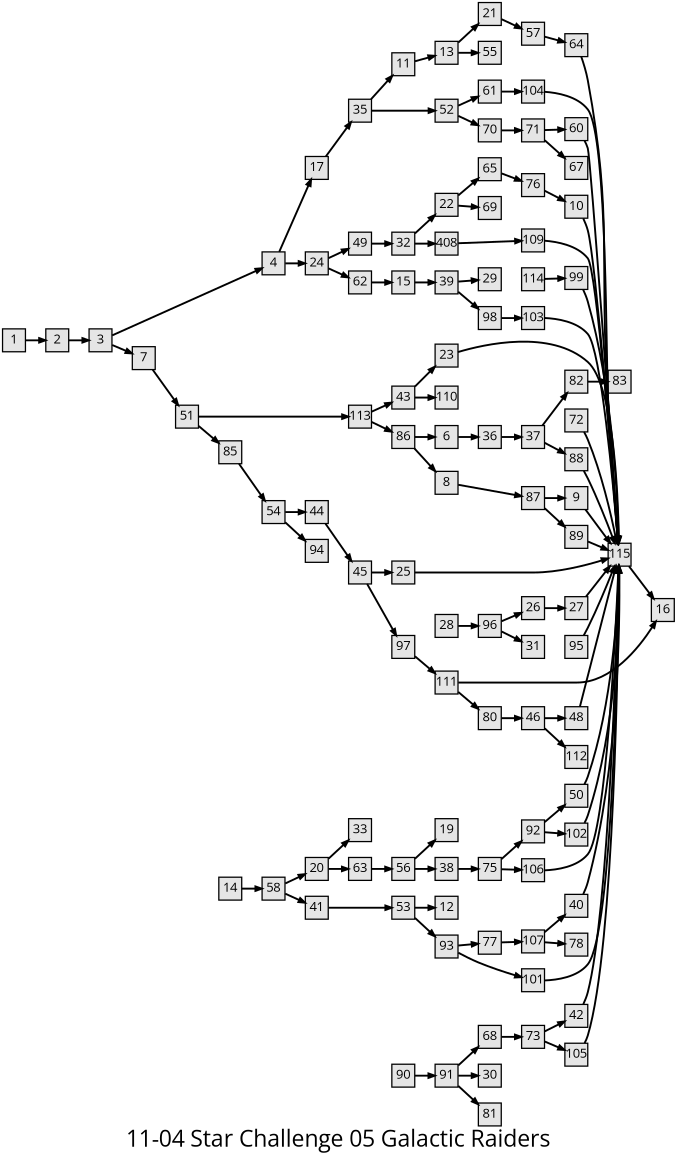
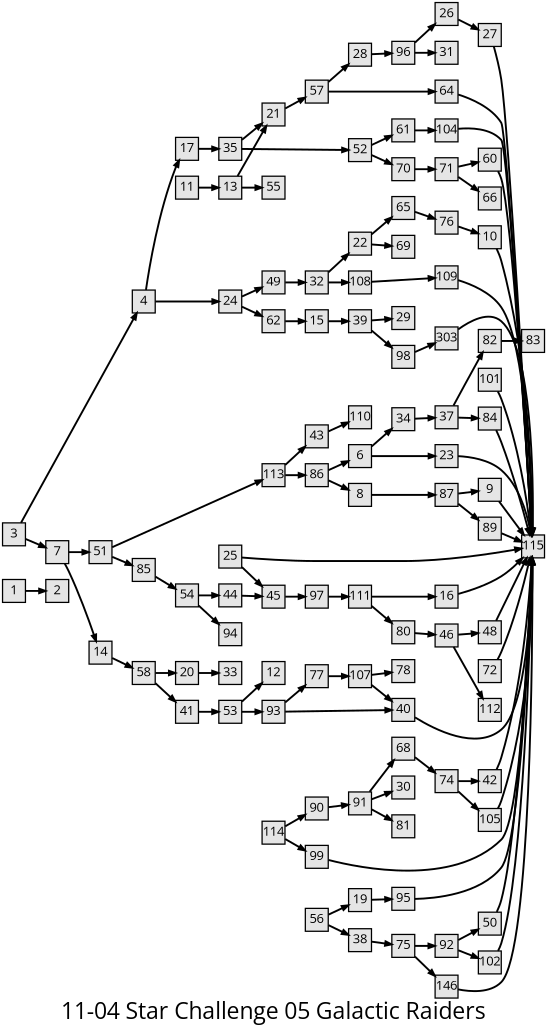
none -> (336, 75)
(380, 90) -> (249, 134)
(576, 168) -> (490, 198)
(447, 244) -> (360, 282)
(533, 318) -> (447, 338)
(76, 340) -> none
(423, 379) -> (400, 456)
(490, 437) -> (403, 419)
(576, 459) -> (490, 419)
(378, 572) -> (249, 574)
(639, 580) -> (490, 582)
none -> (81, 599)
none -> (292, 822)
(360, 869) -> none
(533, 870) -> (447, 987)
none -> (378, 900)
(486, 966) -> (335, 711)
(533, 1037) -> (447, 781)
